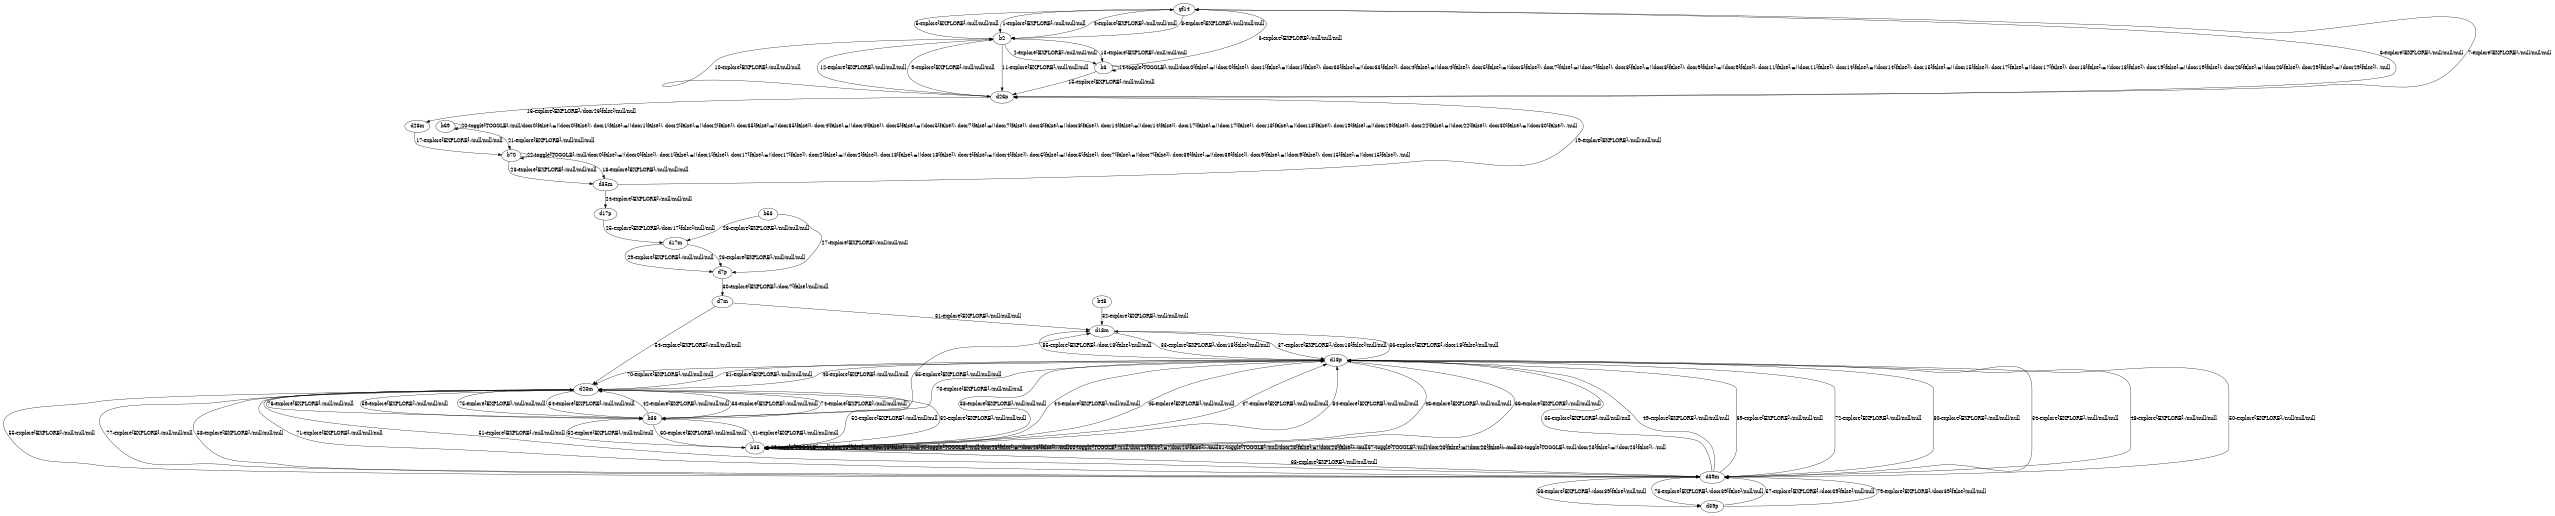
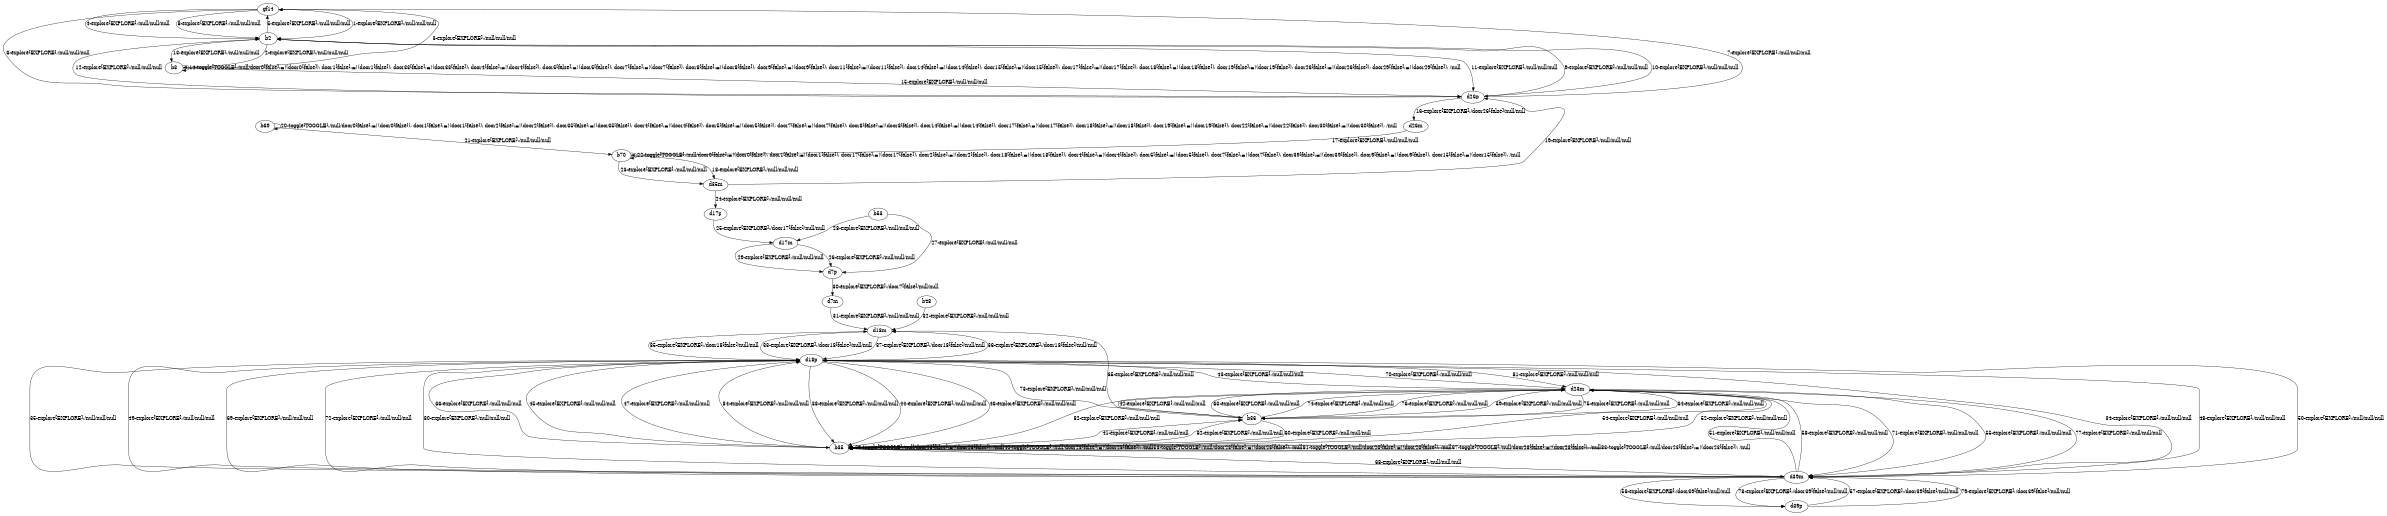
(655, 343) -> (1397, 434)
